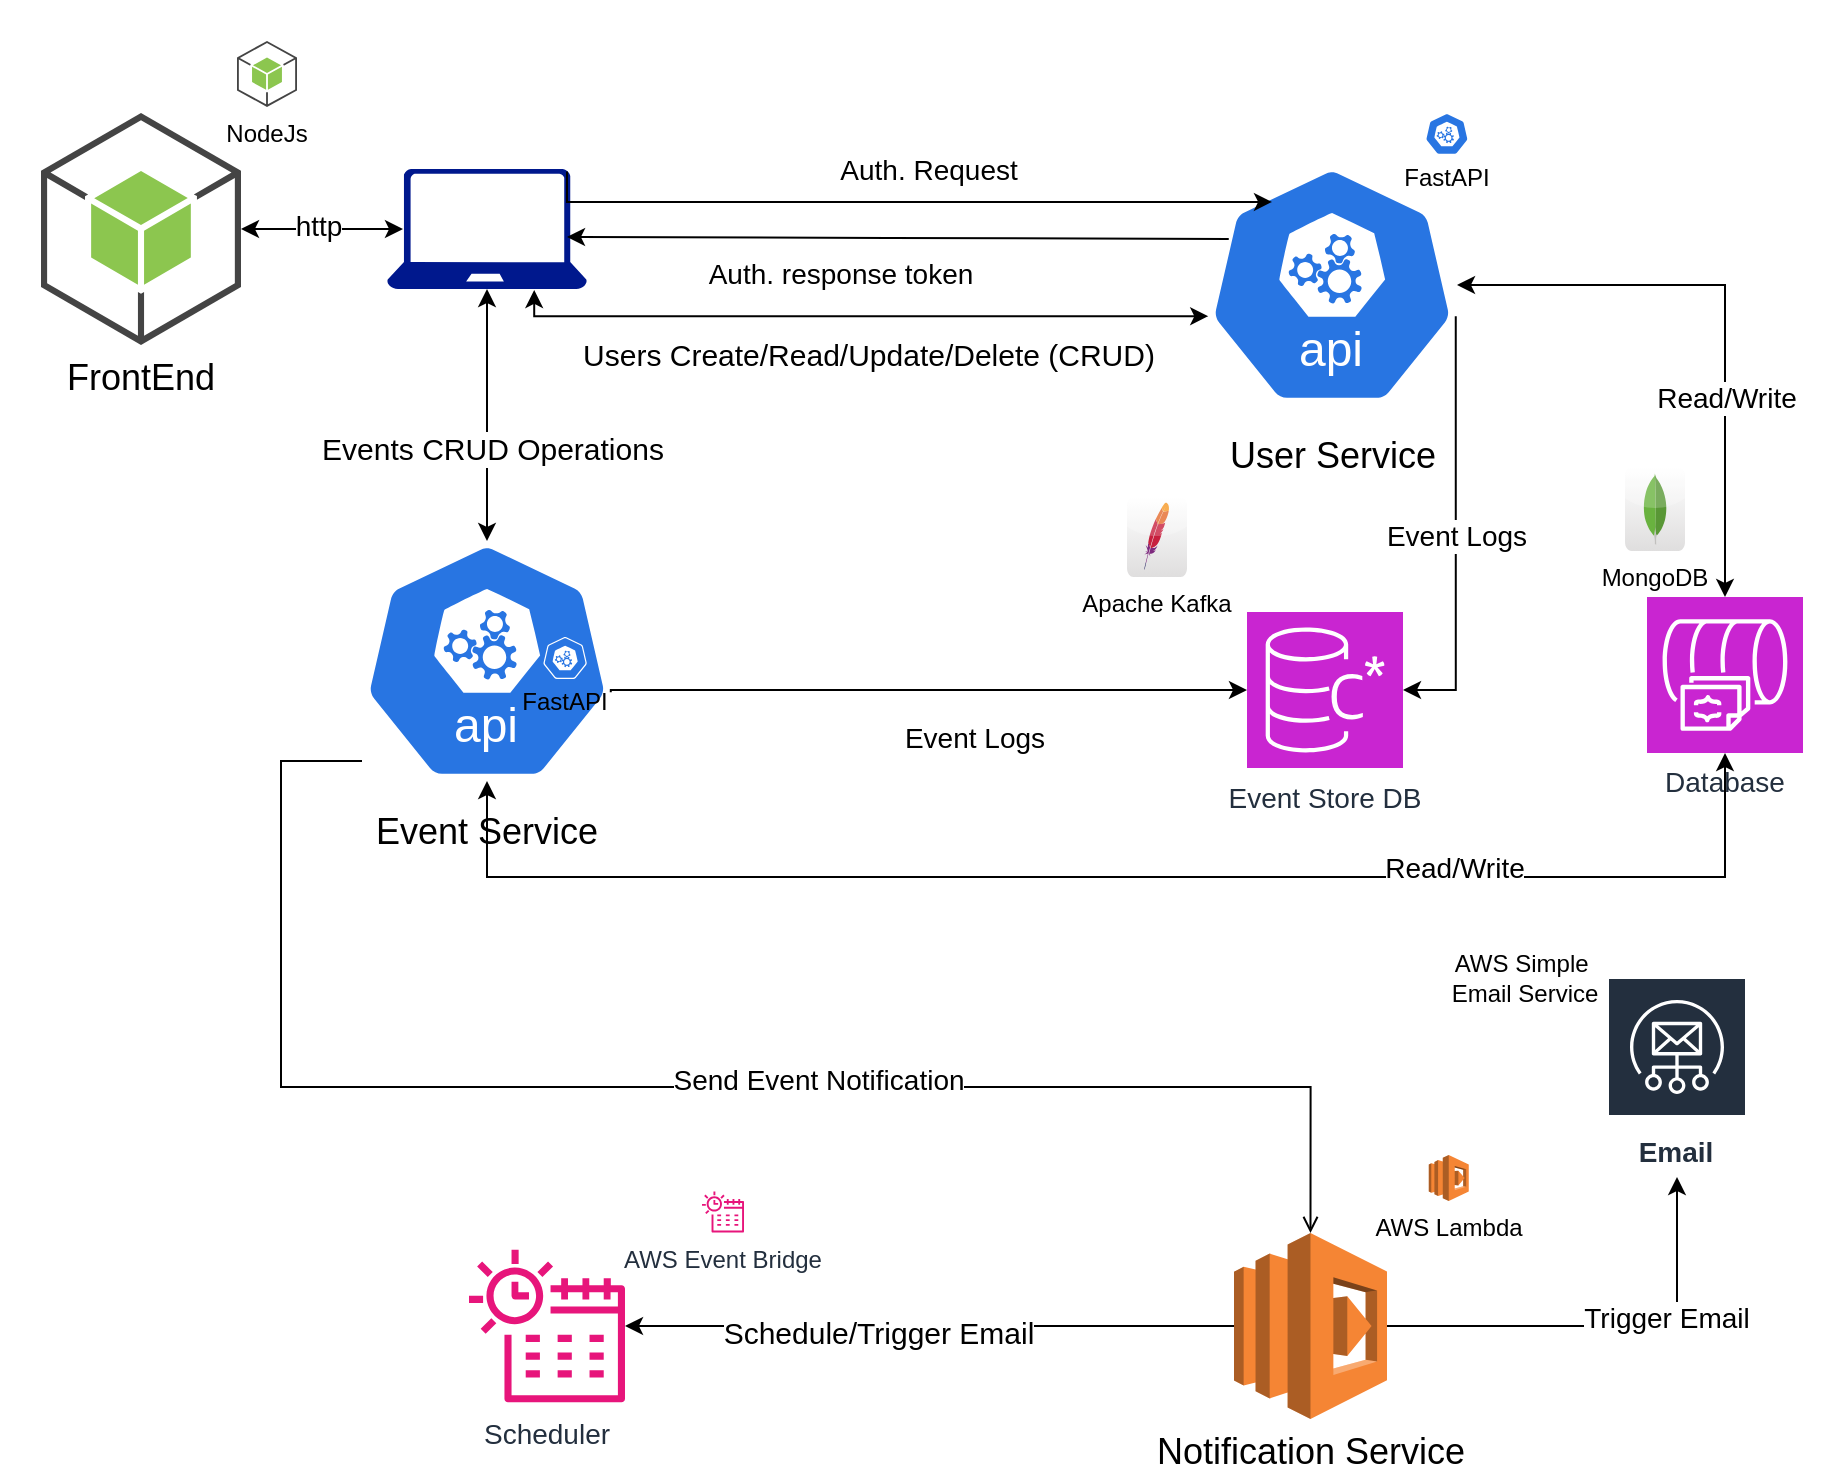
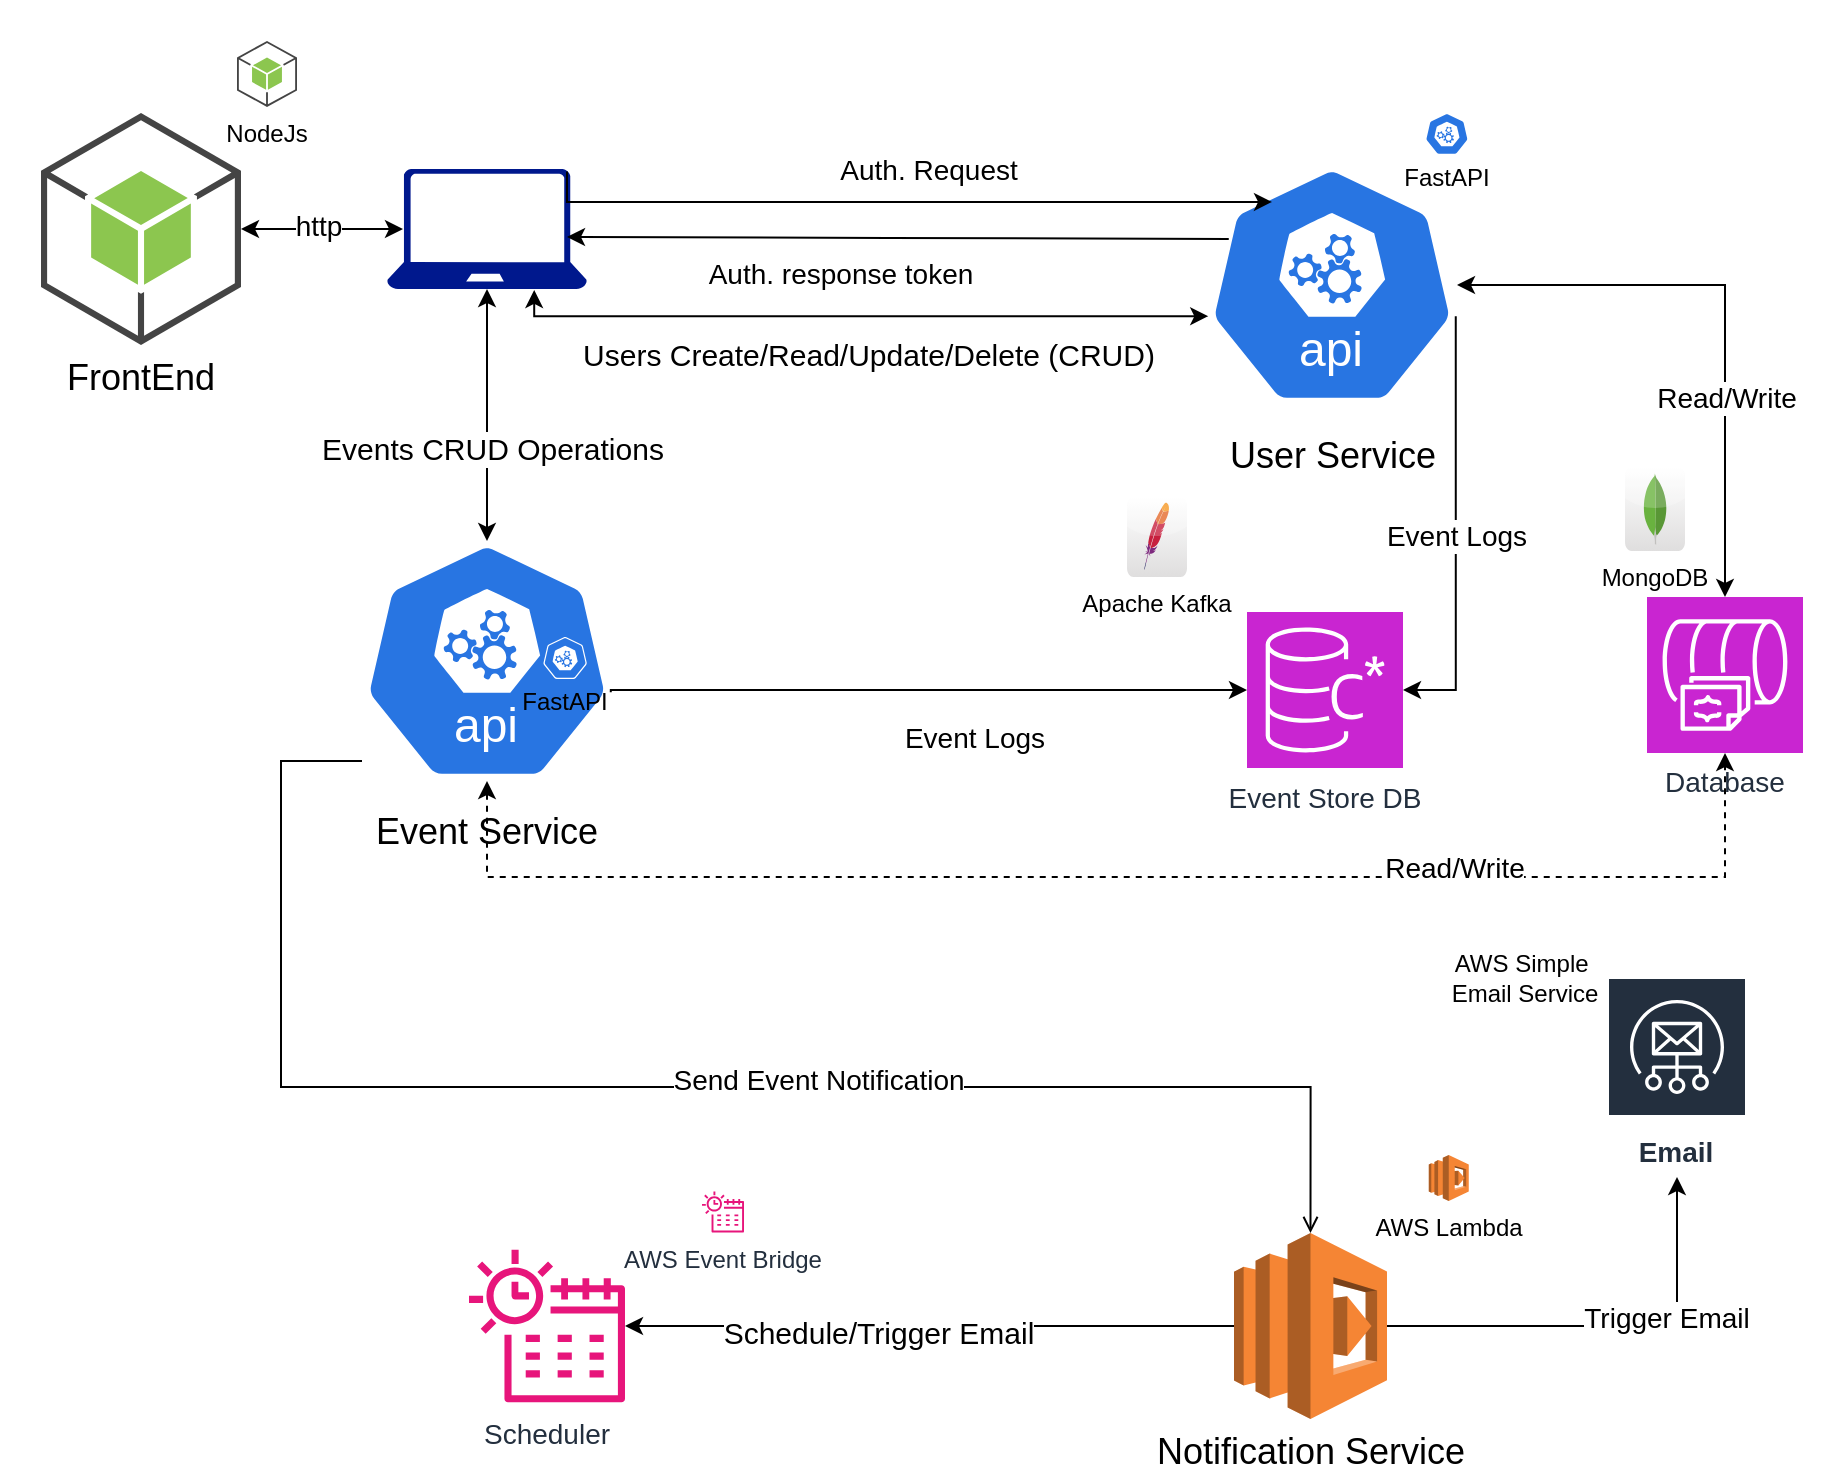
(897, 877) -> (897, 877)
